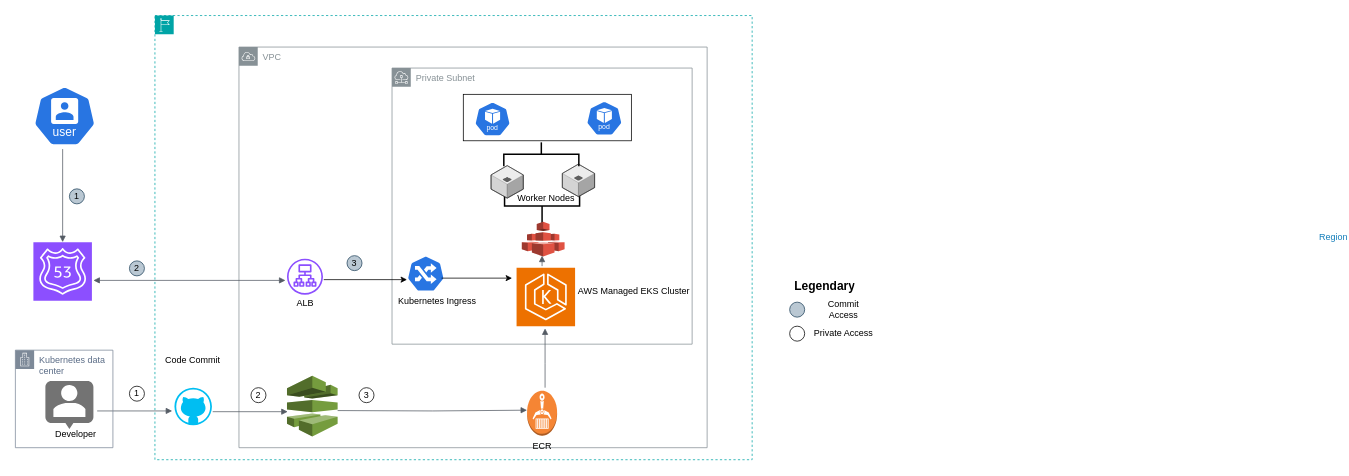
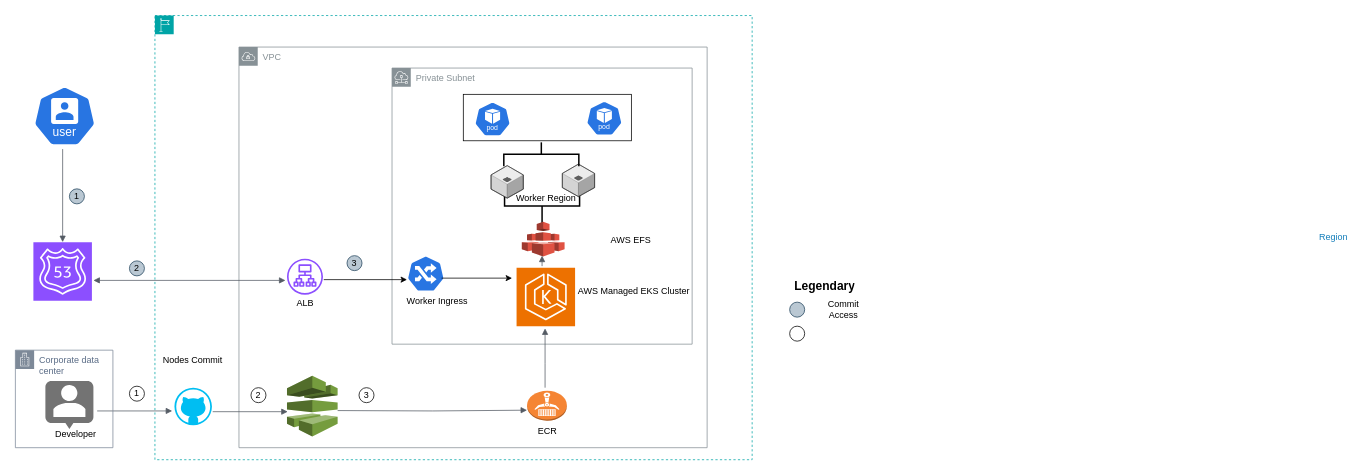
(546, 198) -> (546, 198)
none -> (630, 240)
(437, 301) -> (437, 301)
(843, 333) -> none
(193, 360) -> (193, 360)
(76, 366) -> (76, 366)
(542, 413) -> (547, 405)
